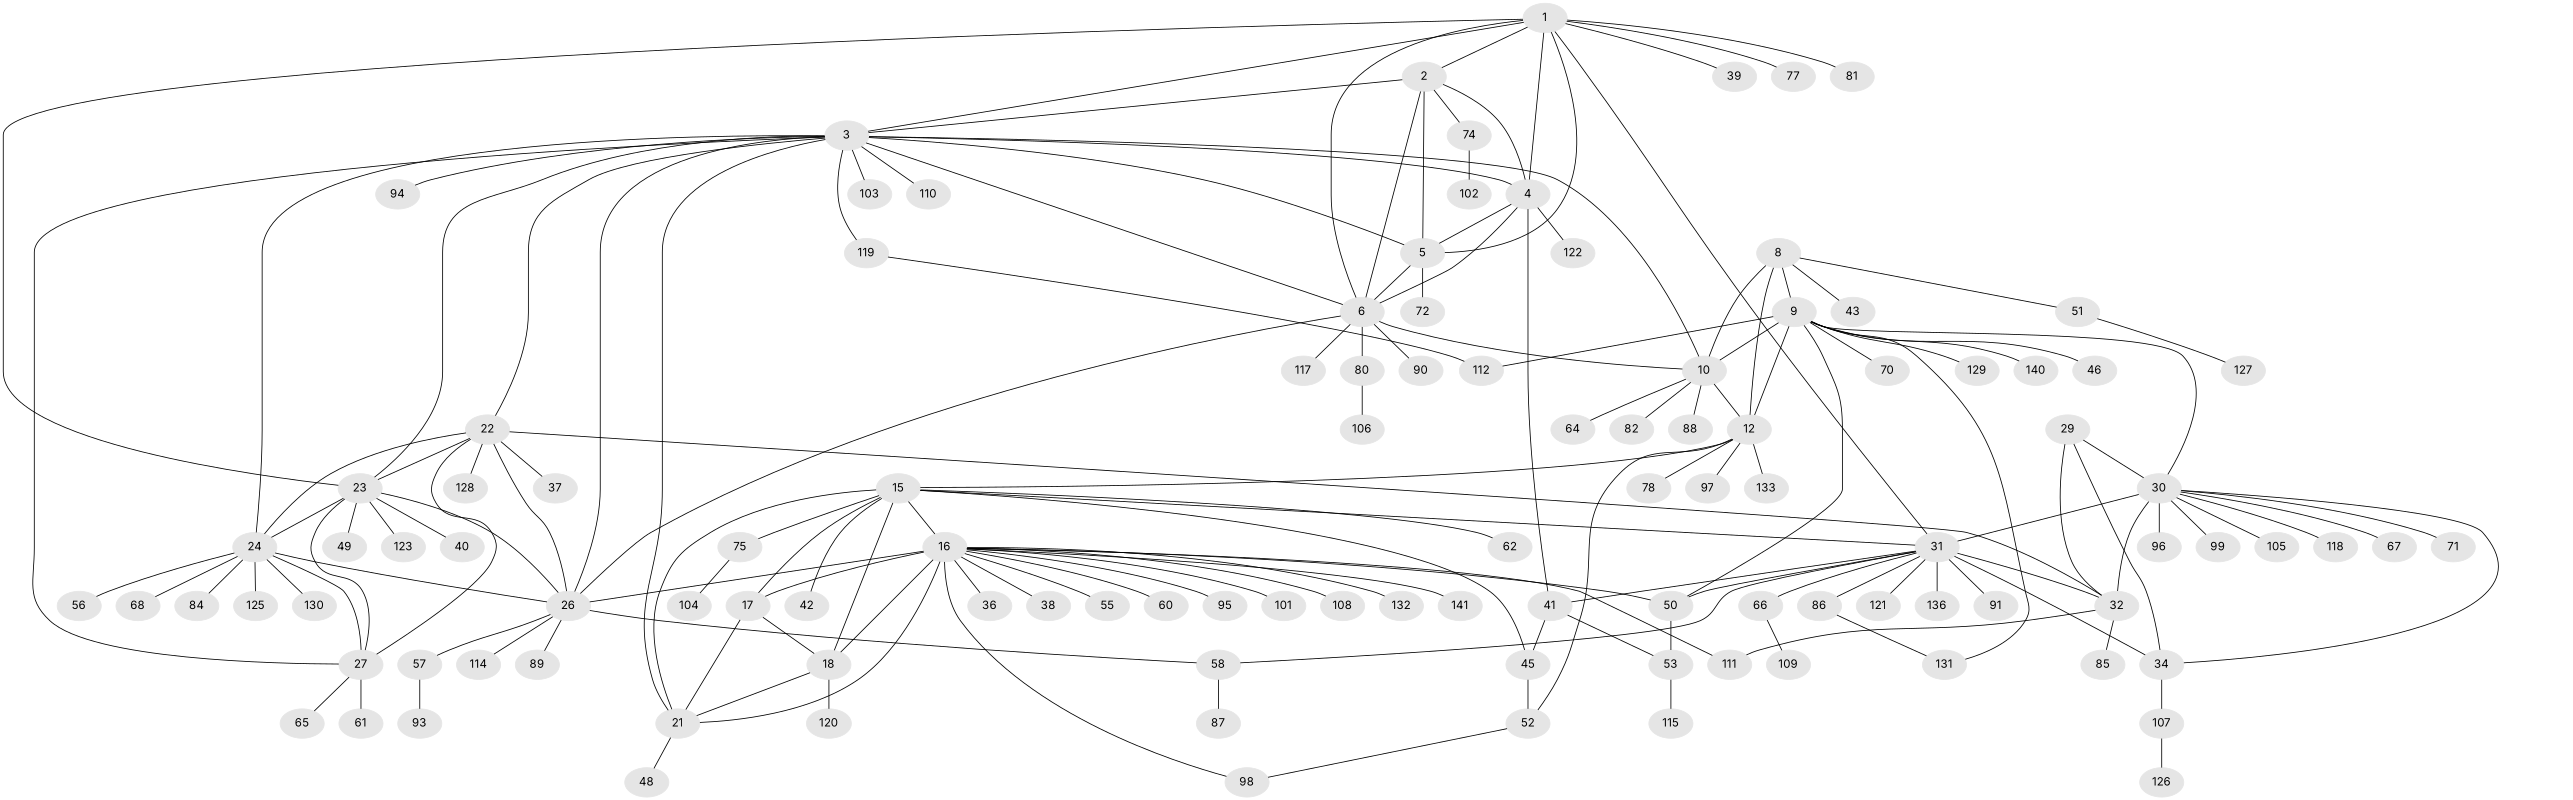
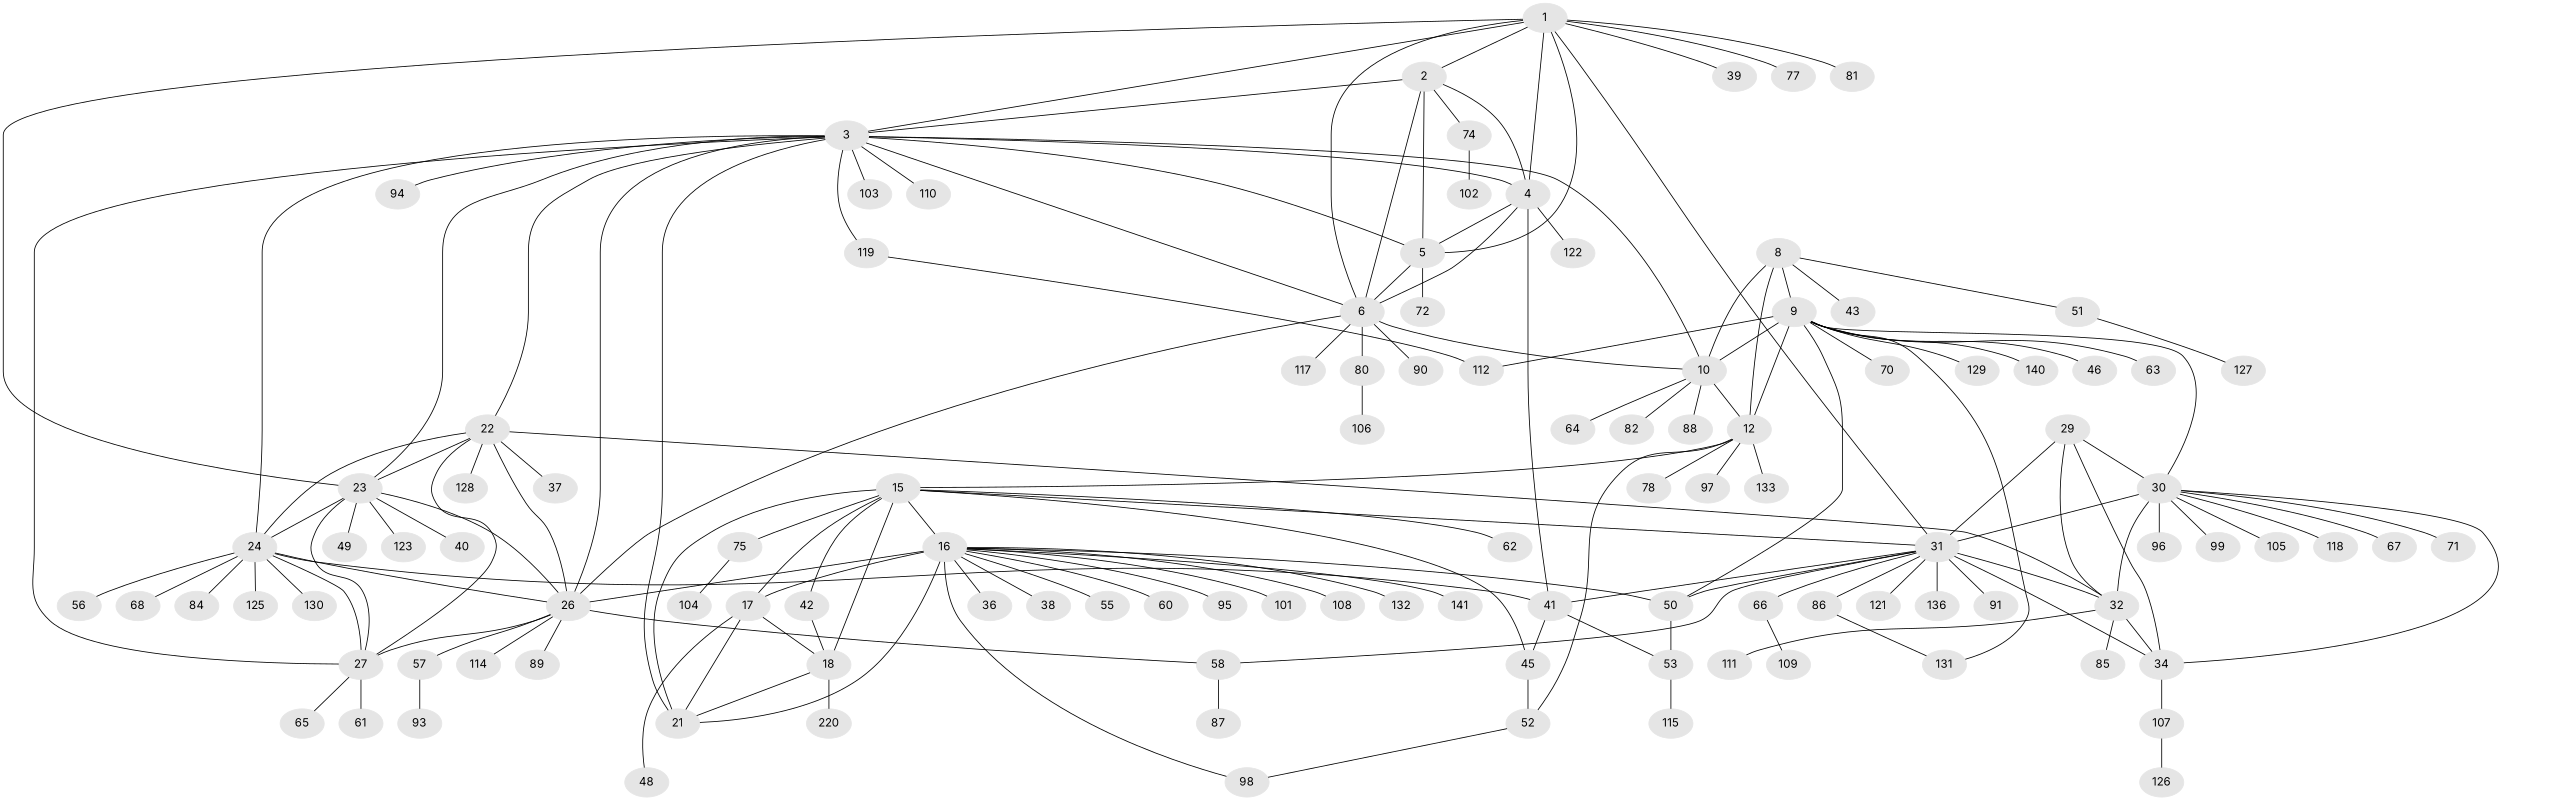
none -> (2154, 371)
none -> (2008, 484)
(1348, 564) -> none
none -> (902, 577)
(887, 606) -> (816, 631)
none -> (464, 635)
none -> (2139, 635)
(829, 724) -> (829, 724)
(662, 753) -> (668, 676)
